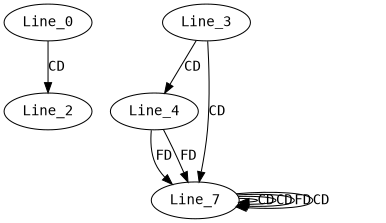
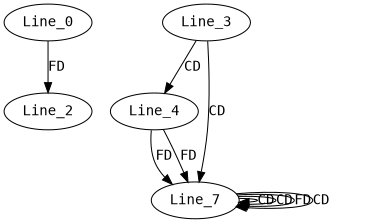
(57, 67) -> (57, 67)
